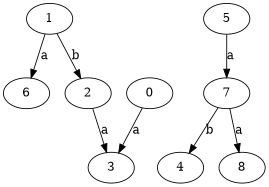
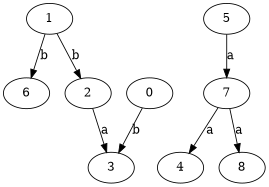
(44, 56) -> (44, 56)
(136, 130) -> (136, 130)
(210, 130) -> (210, 130)
